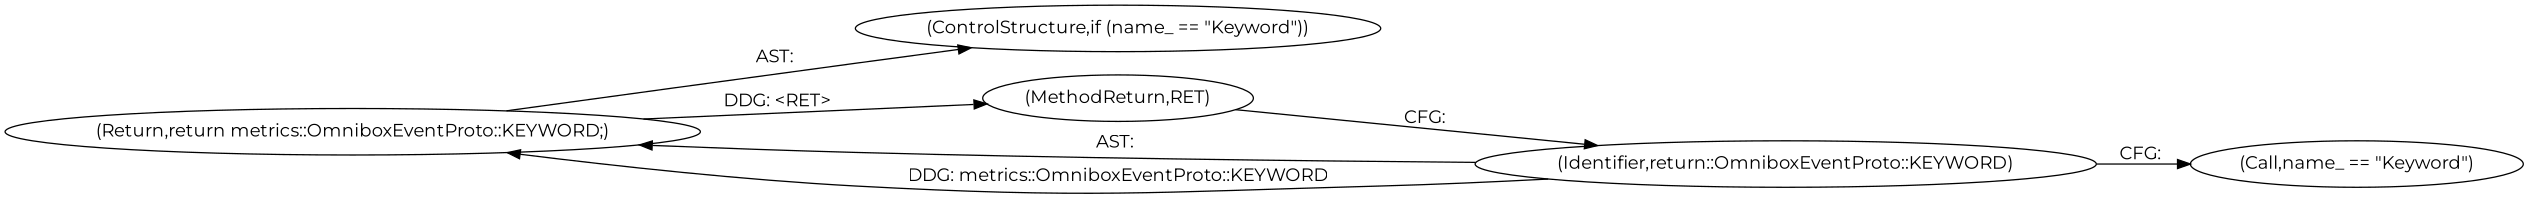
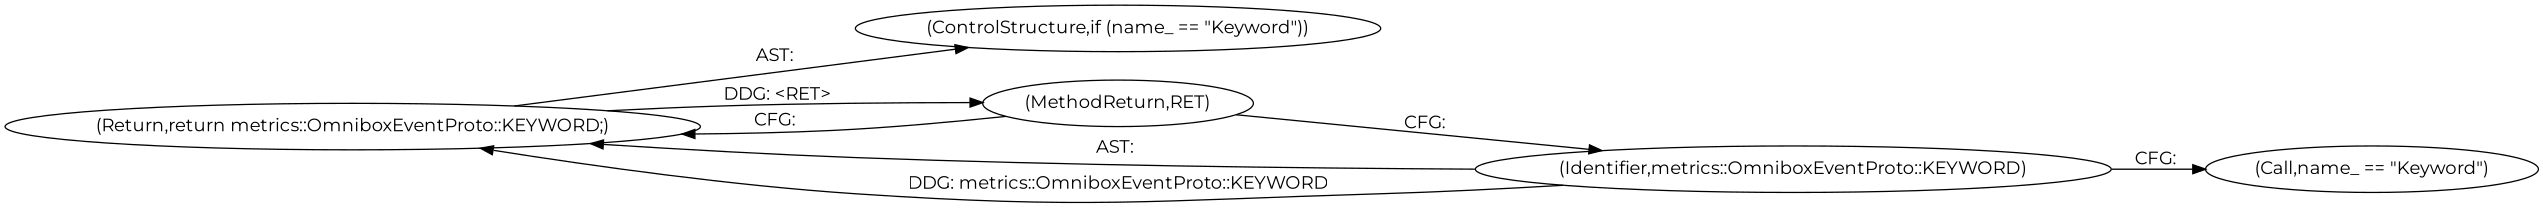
none -> (851, 129)
(1786, 164) -> (1793, 169)
